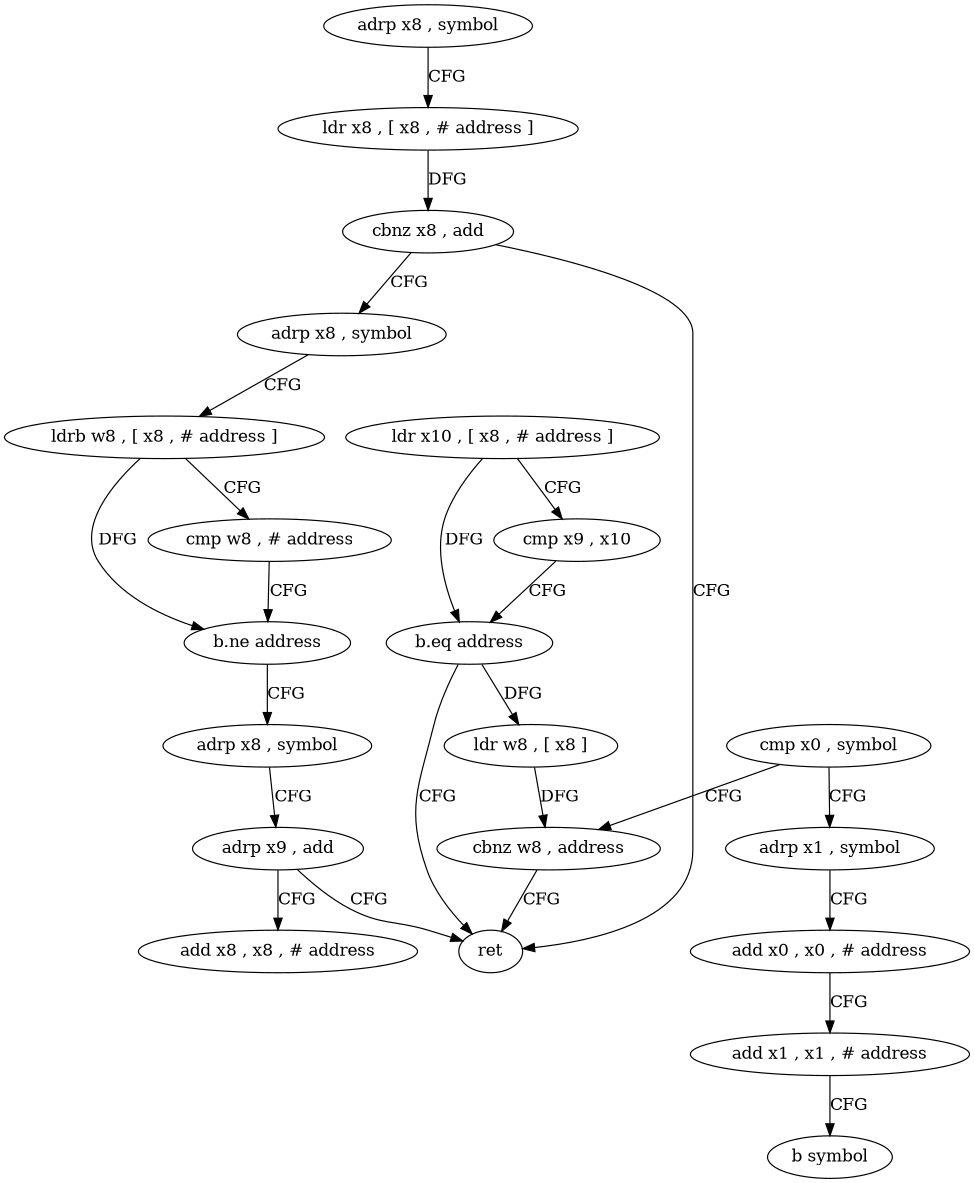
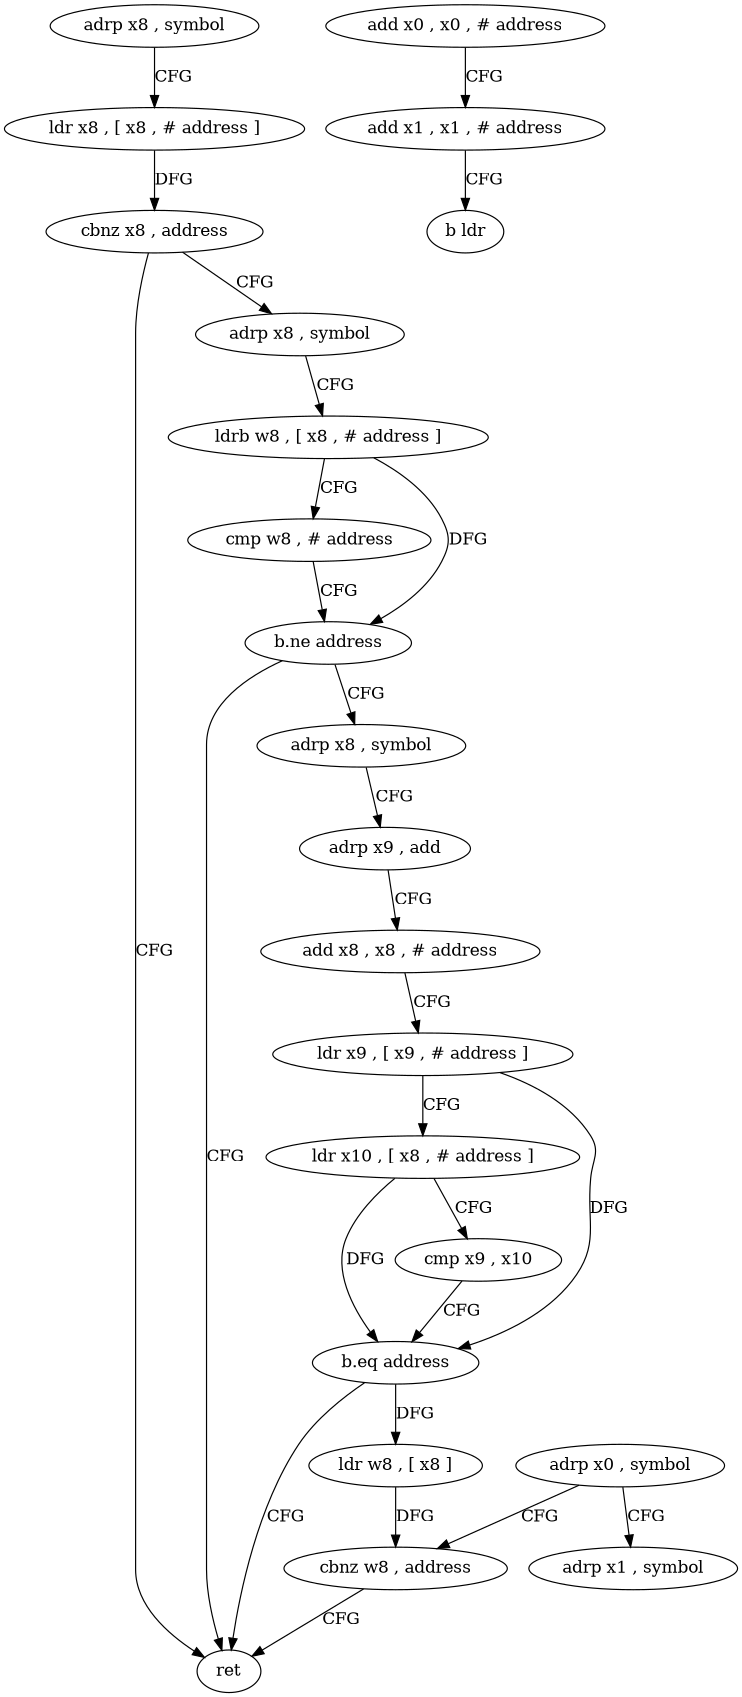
(428, 232) -> (155, 232)
(829, 746) -> (620, 1466)
(830, 894) -> none
(368, 917) -> (207, 1133)
none -> (423, 1054)
(830, 1157) -> (465, 232)
